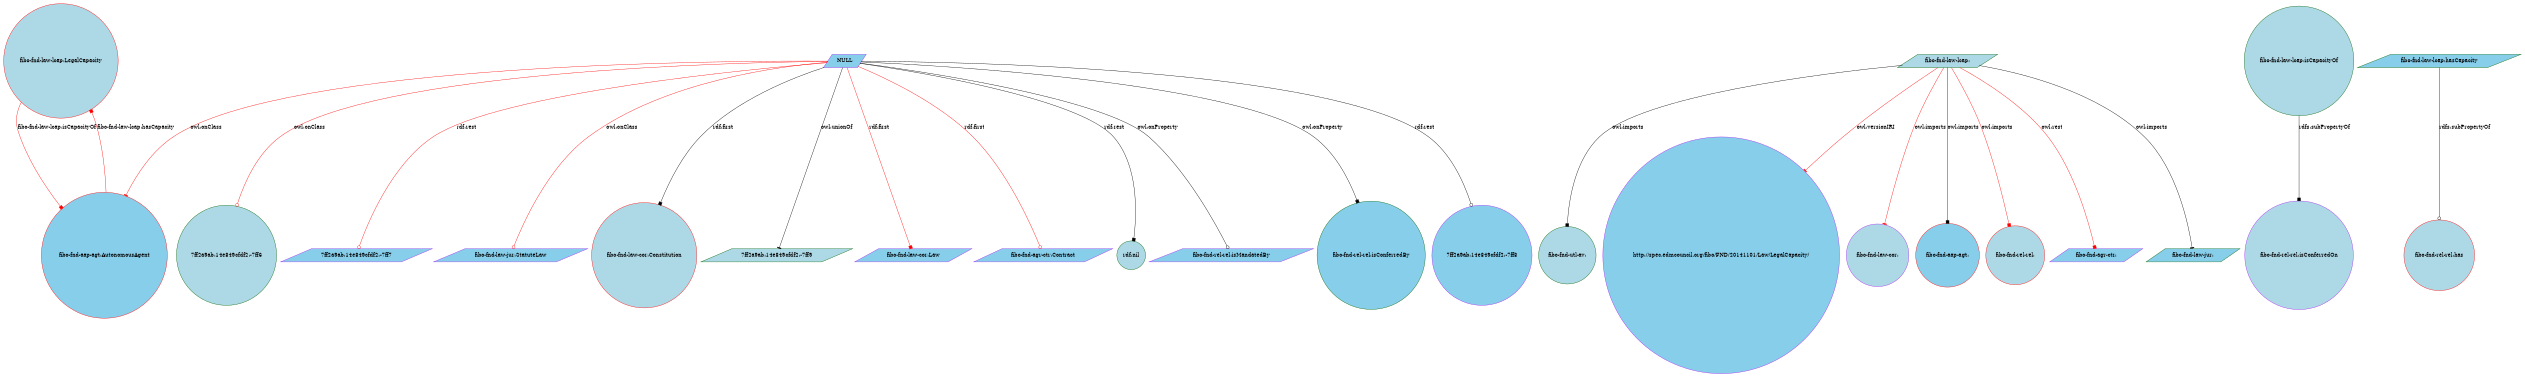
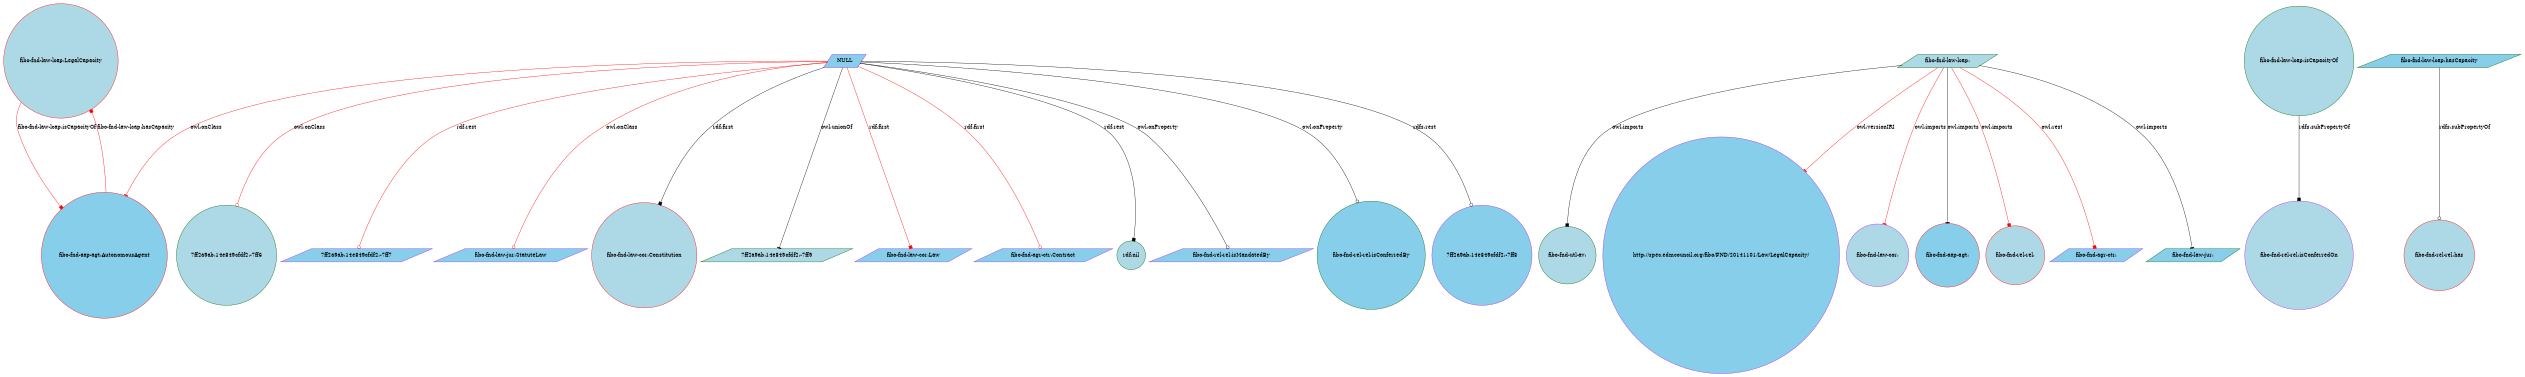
(1130, 86) -> (1130, 86)
(1425, 127) -> (1425, 127)
(1948, 145) -> (1948, 145)
